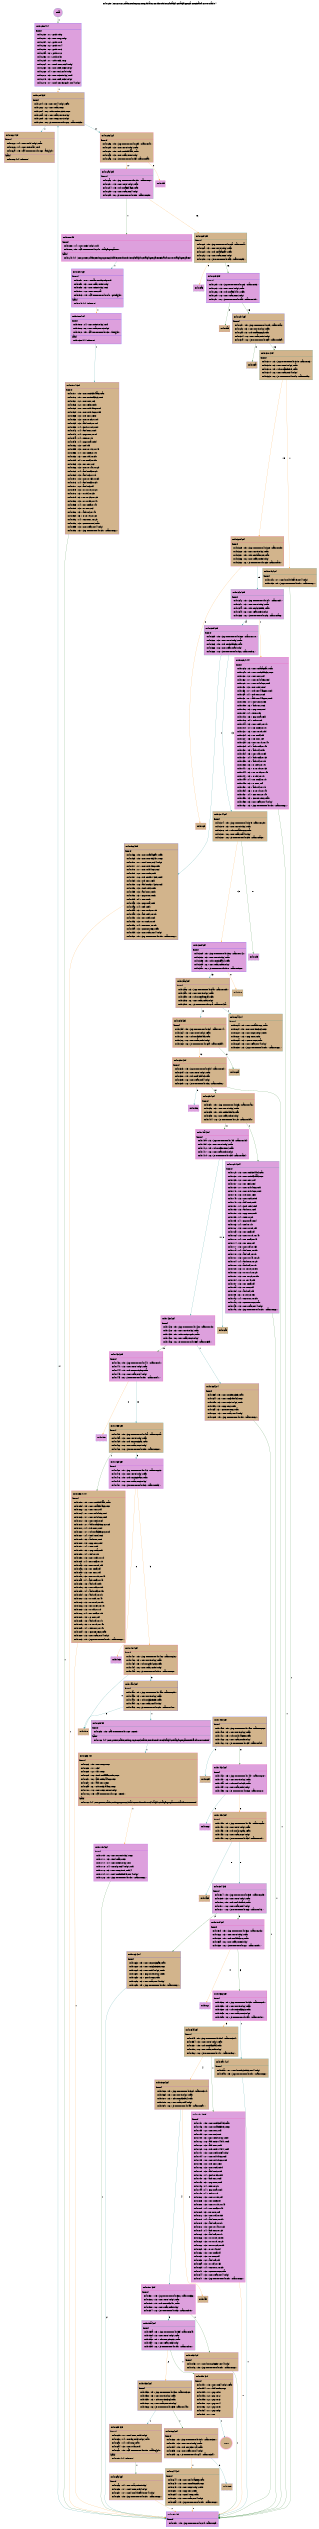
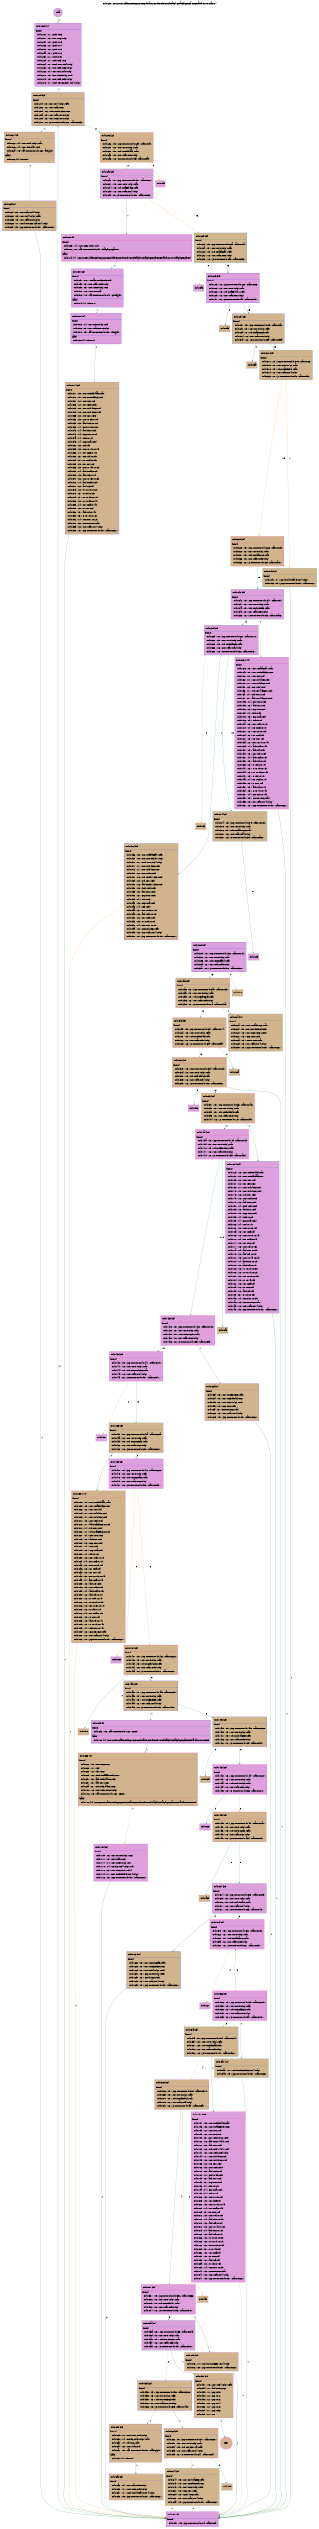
none -> (29, 216)
(191, 688) -> (202, 738)
(229, 891) -> none
(101, 1714) -> (195, 1710)
(239, 1969) -> (235, 1971)
(226, 2443) -> (226, 2443)
